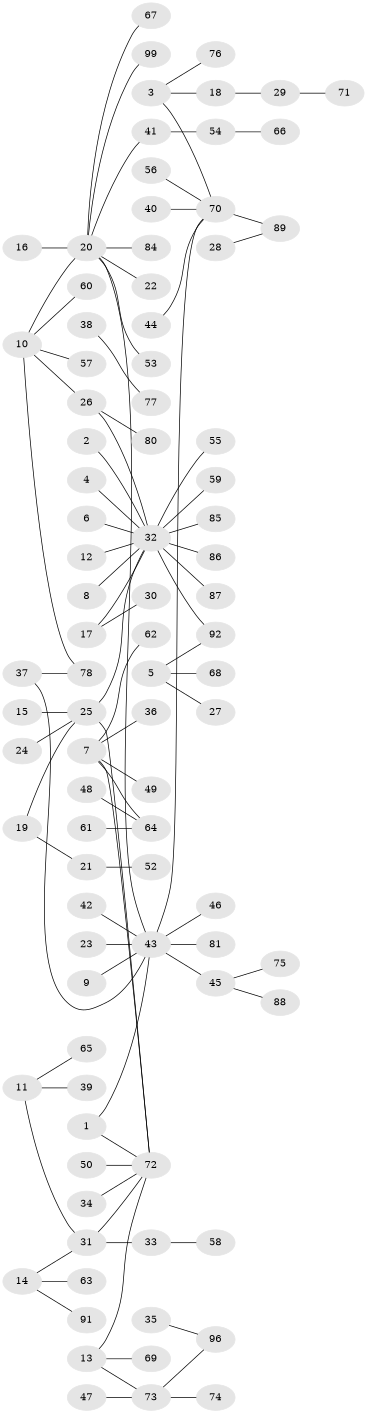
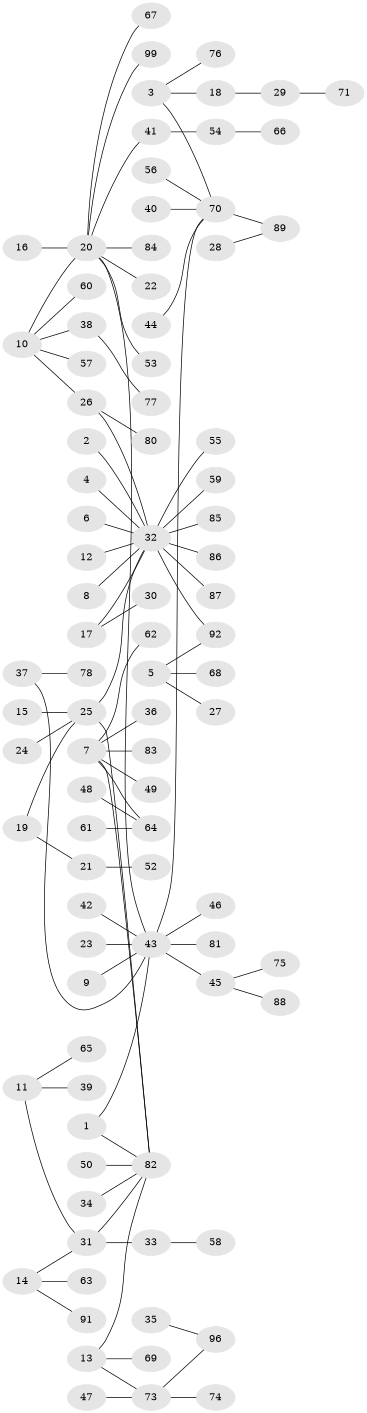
(38, 513) -> (55, 335)
none -> (151, 751)
(151, 1165) -> (151, 1165)
